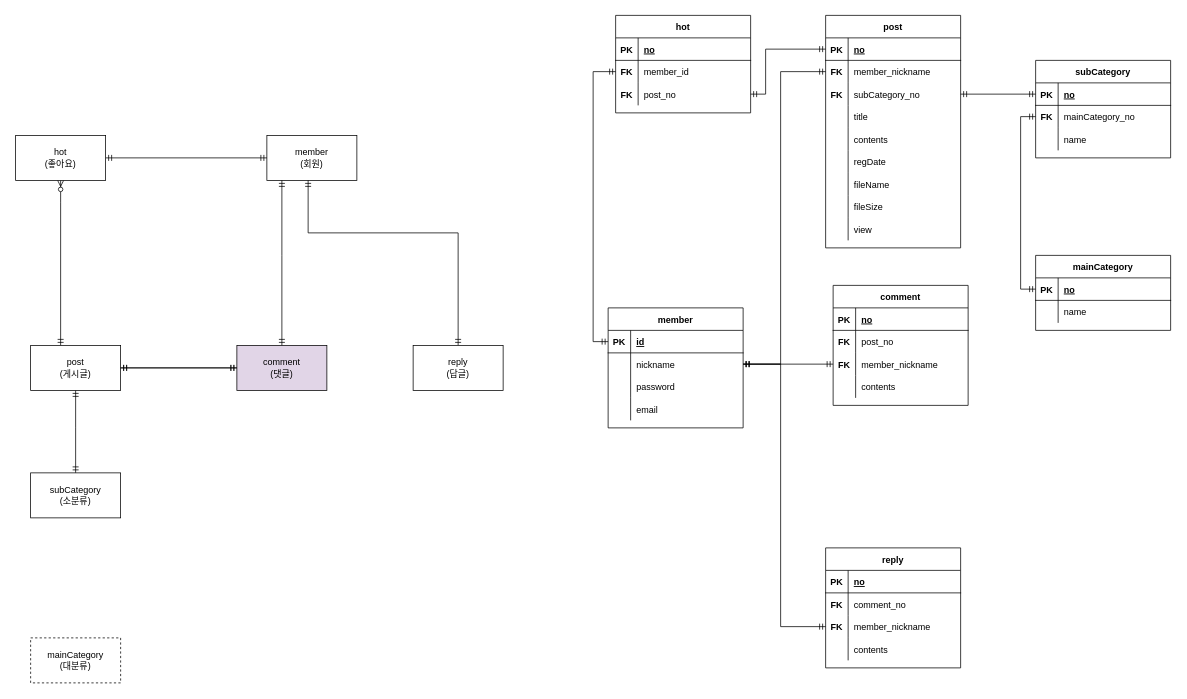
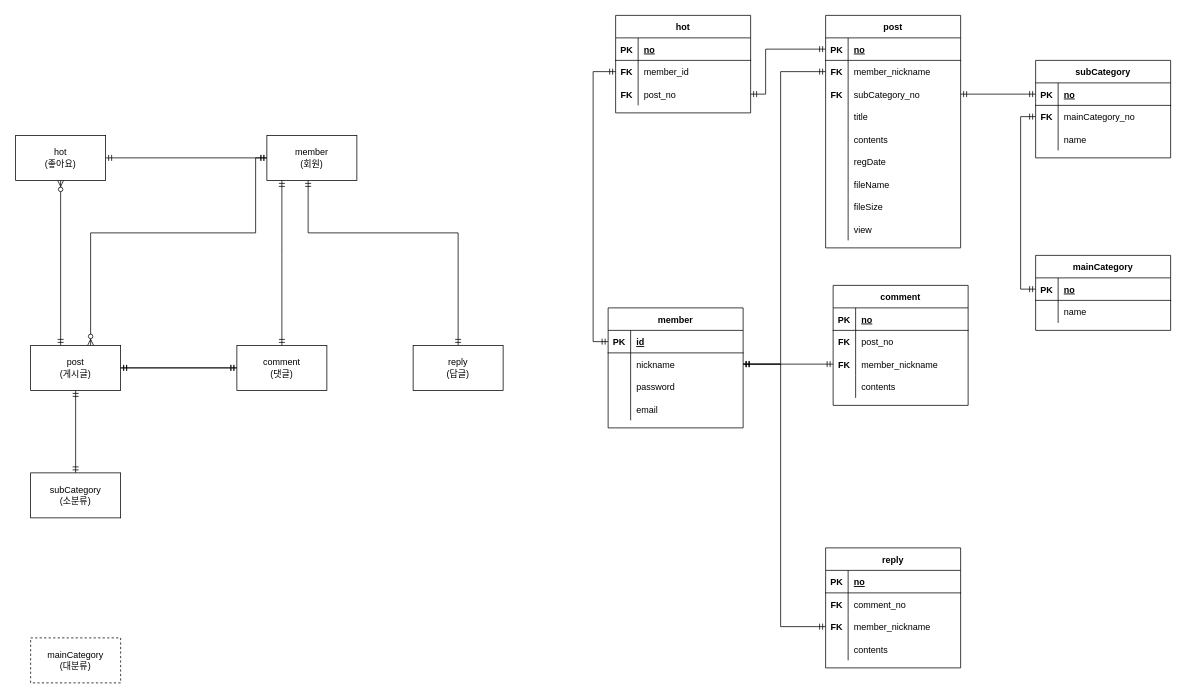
none -> (154, 233)
(282, 368) -> (282, 368)
